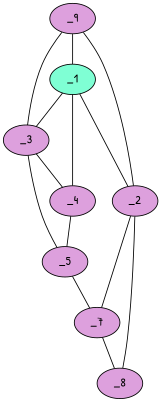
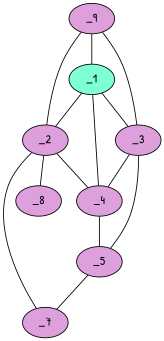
none -> (72, 171)
(108, 353) -> none
